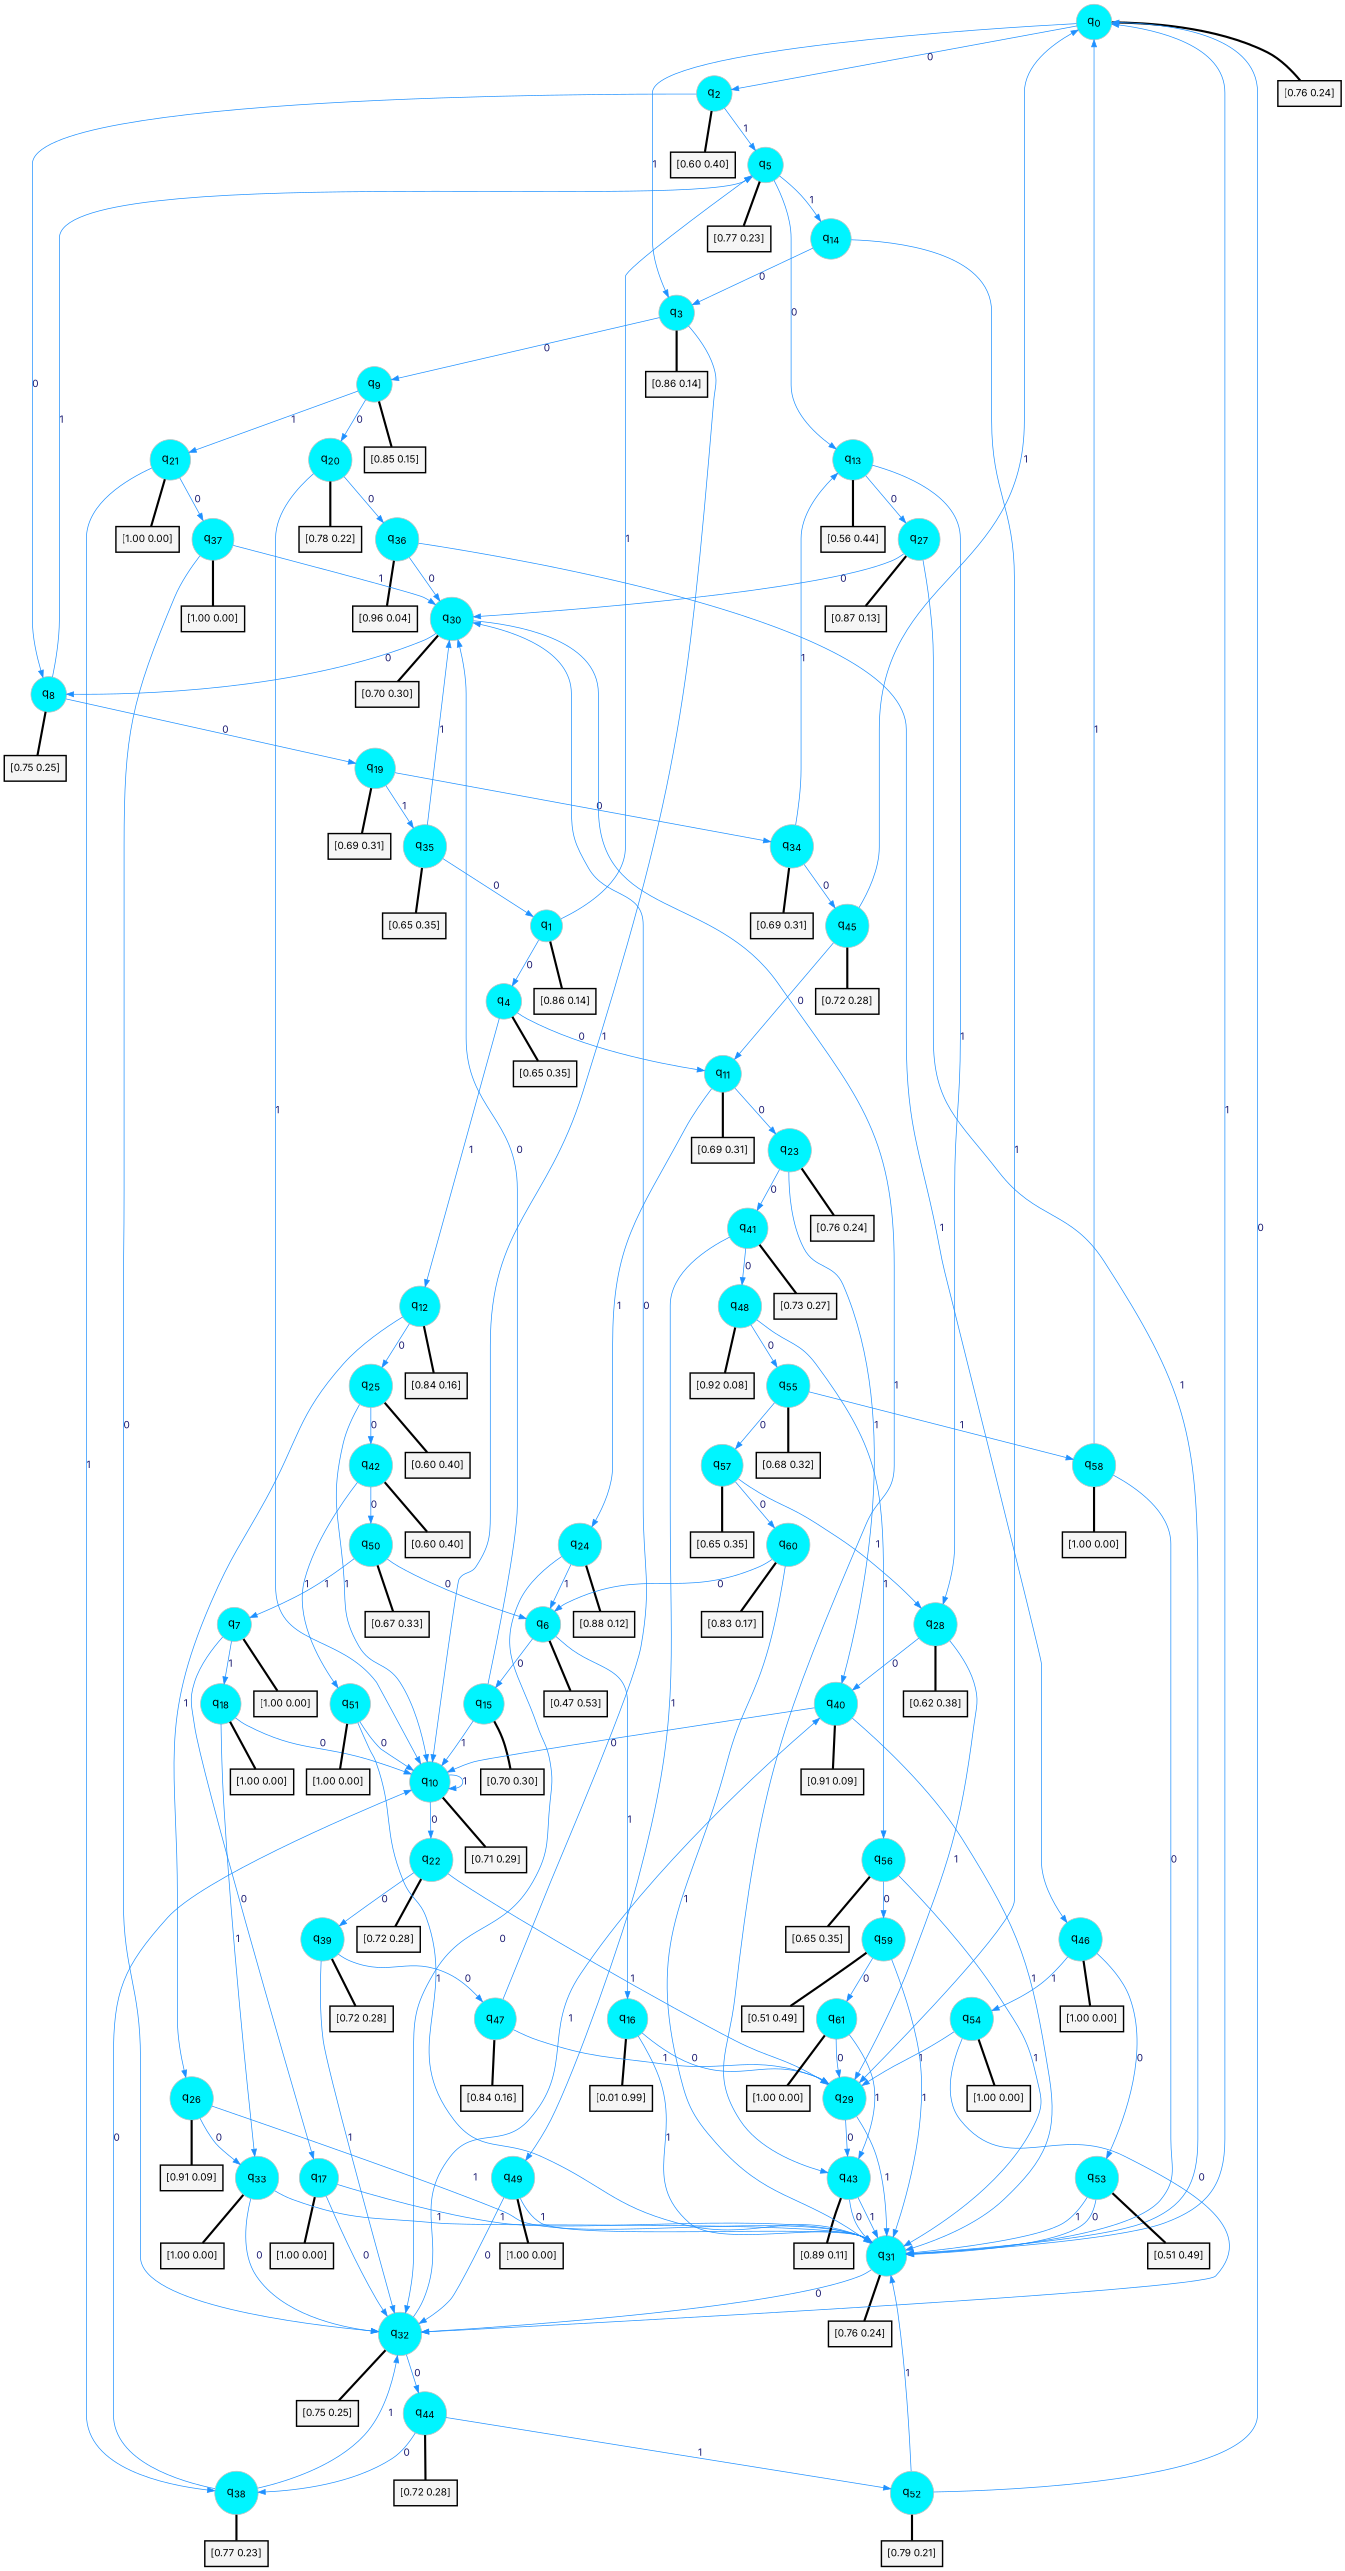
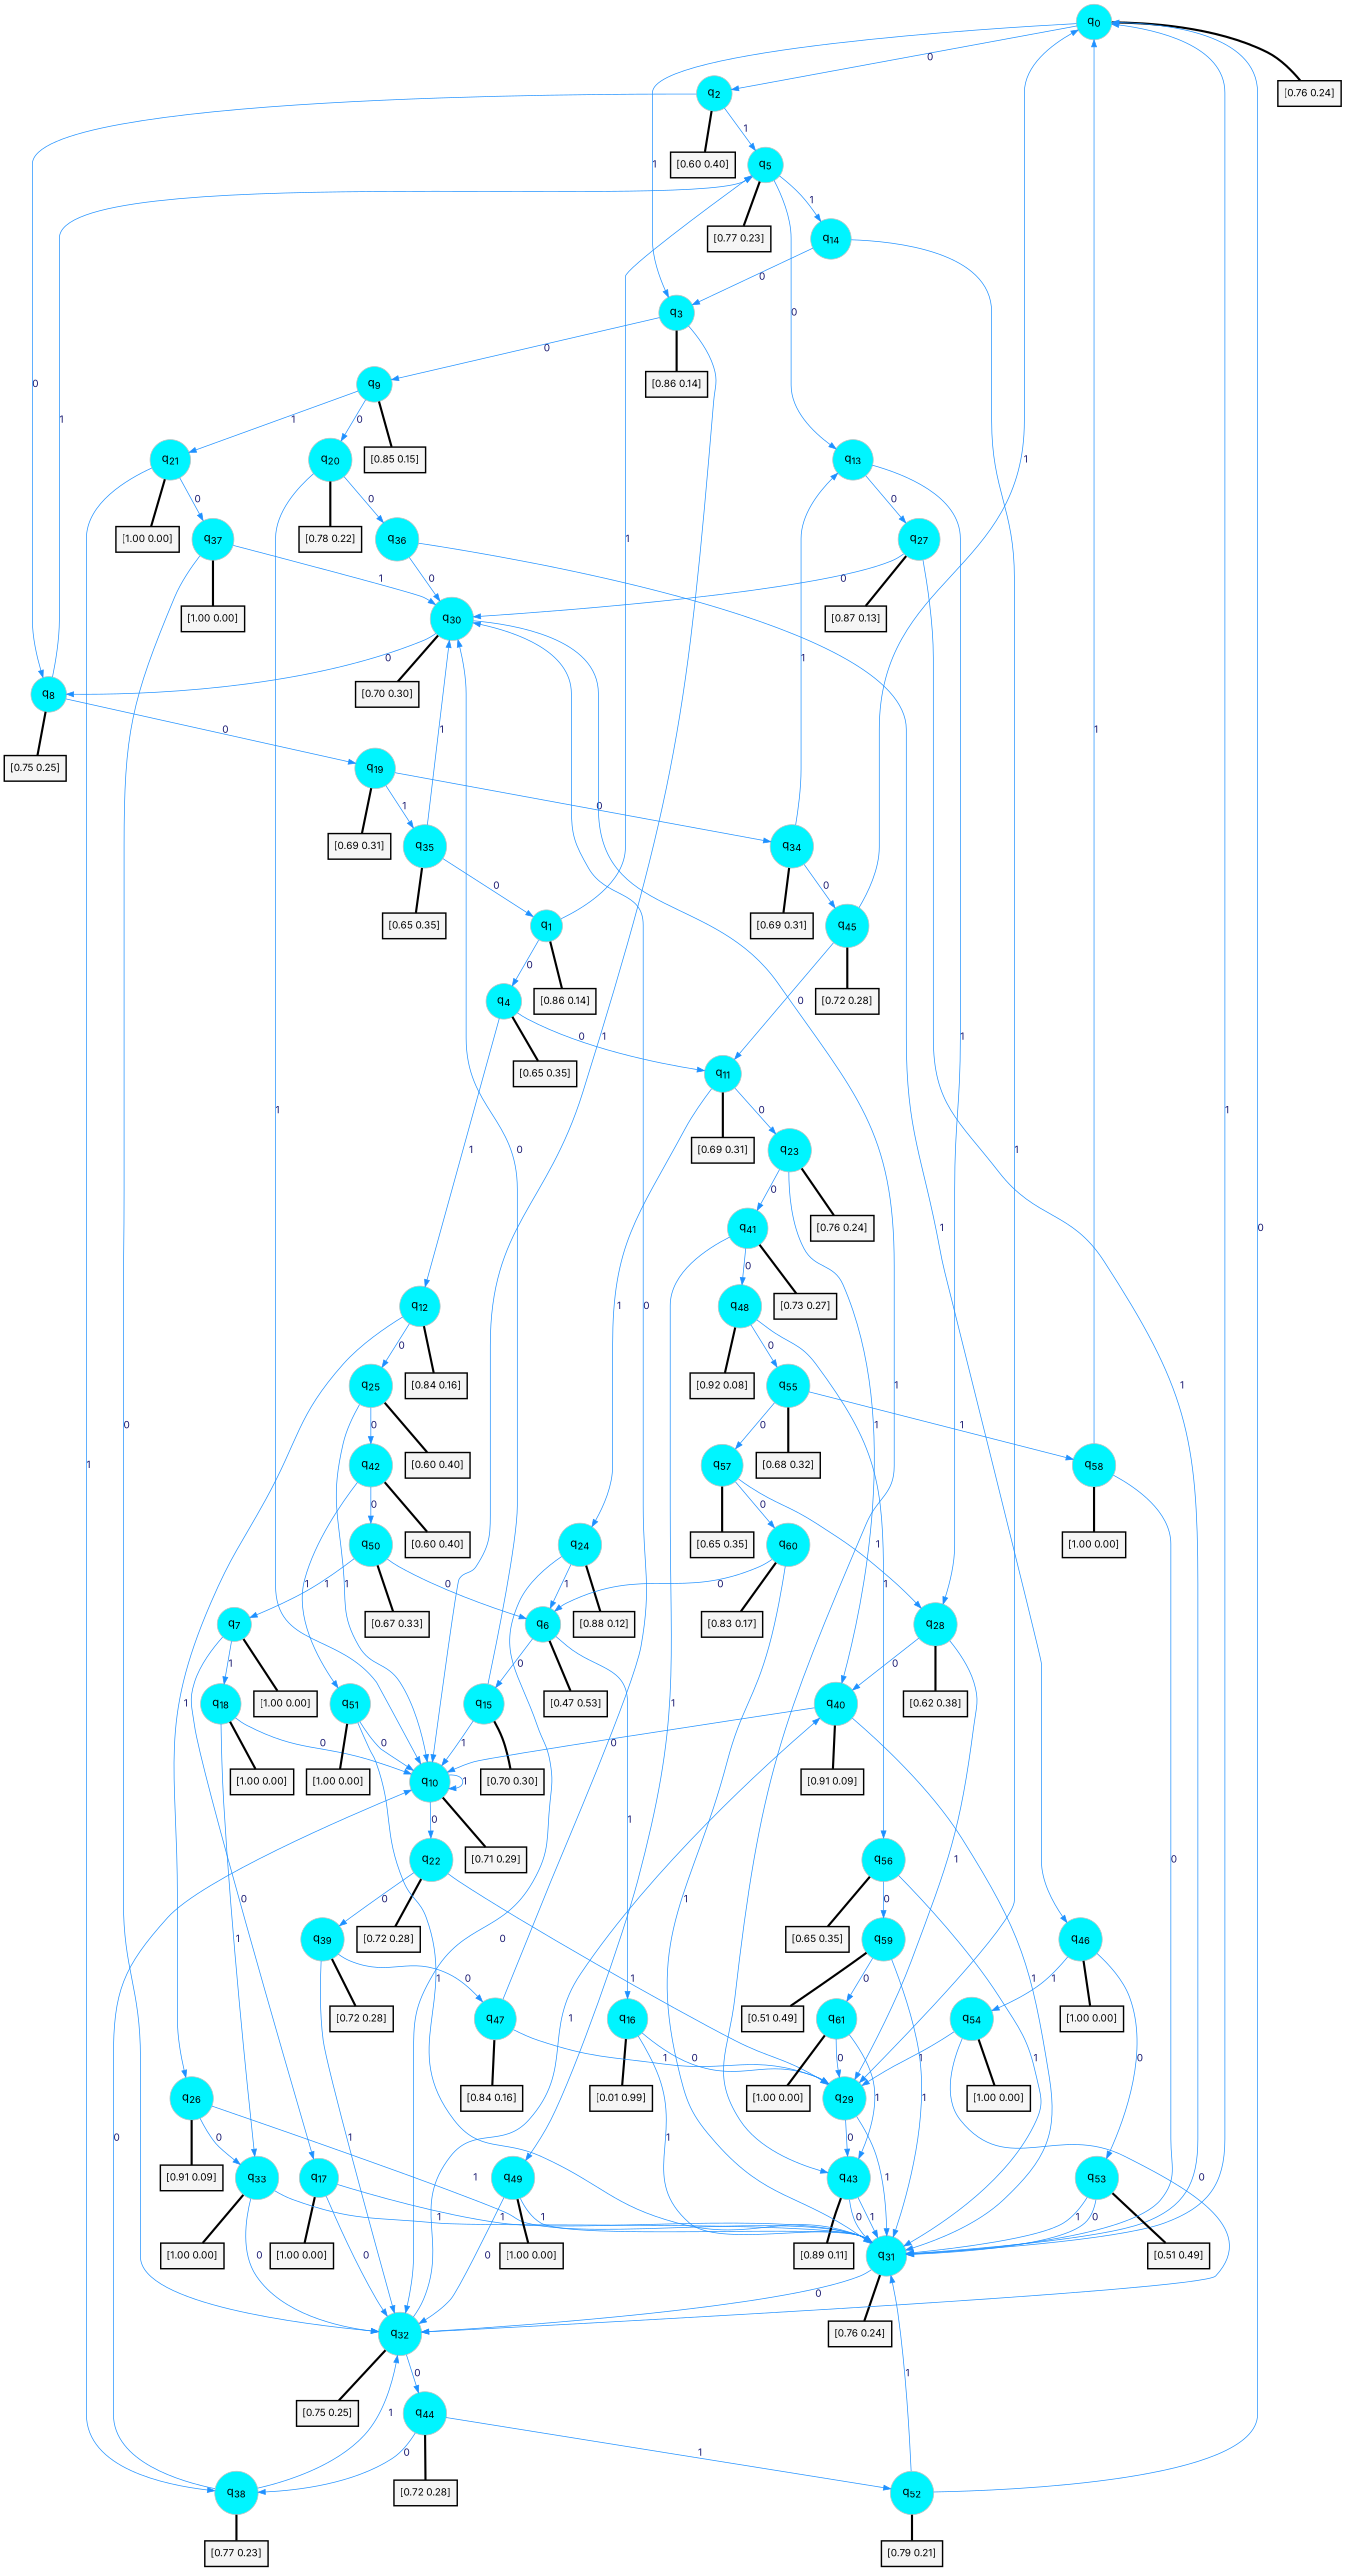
(853, 539) -> none
(385, 619) -> none
